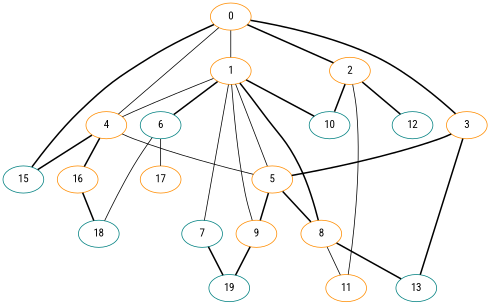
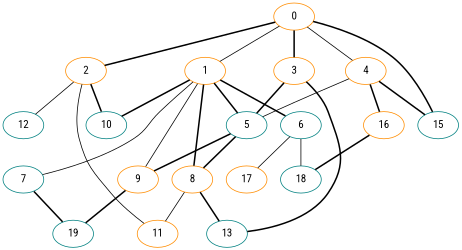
(168, 97) -> none
(381, 98) -> (55, 98)
(251, 125) -> (226, 98)
(272, 179) -> (247, 125)
